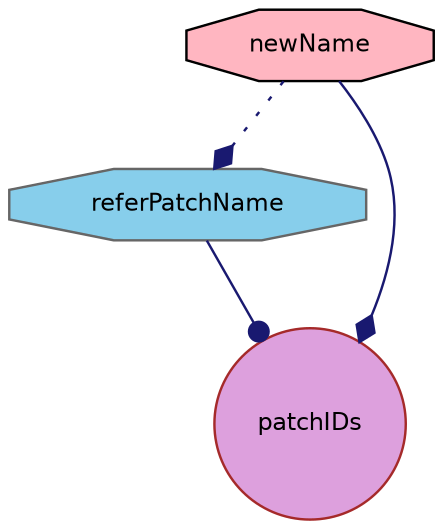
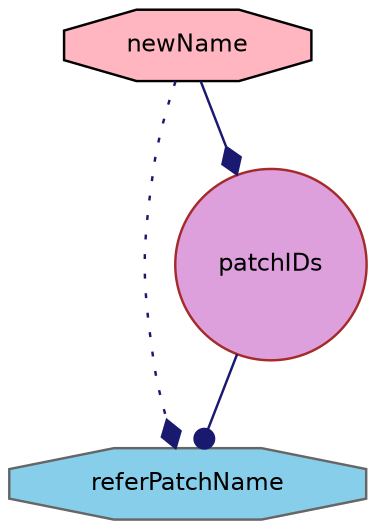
(230, 282) -> (223, 392)
